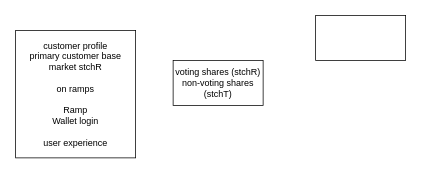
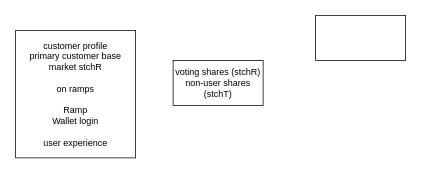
(218, 83) -> (218, 83)
